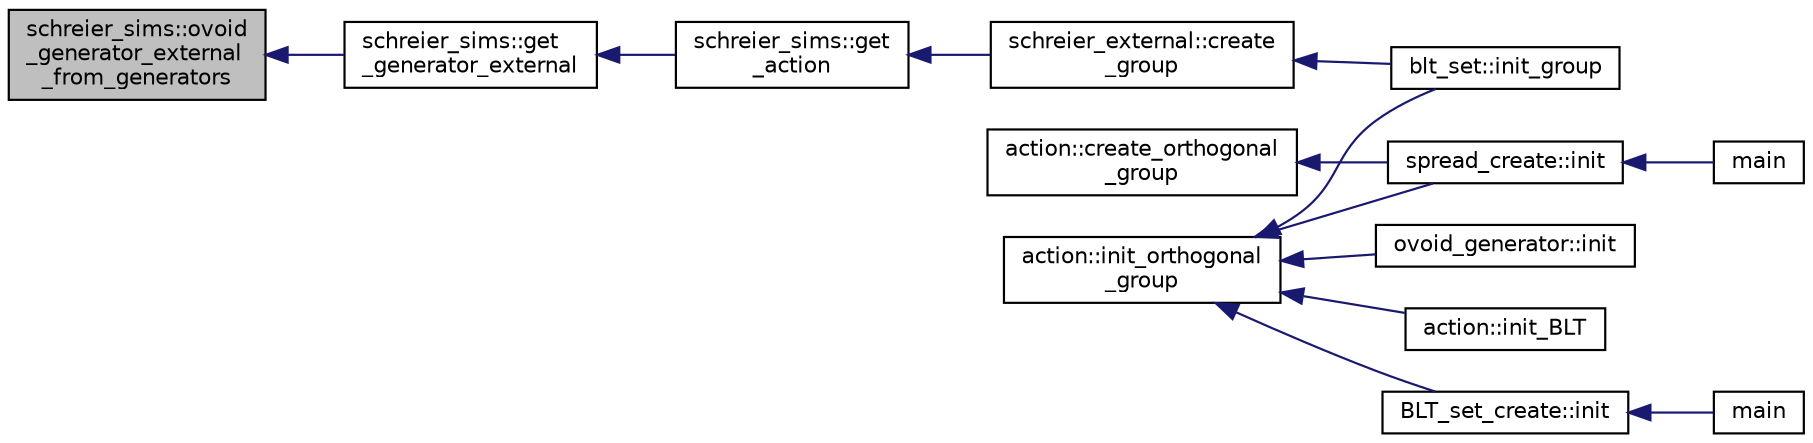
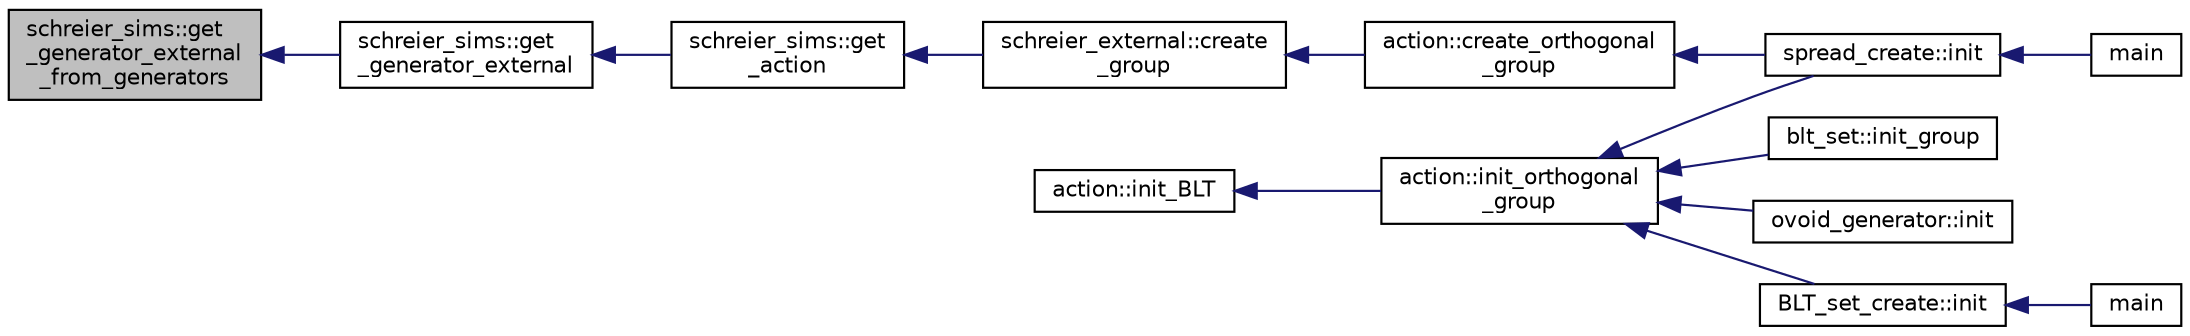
(137, 55) -> (135, 55)
(1354, 63) -> (1336, 55)
(1354, 305) -> (1319, 191)
